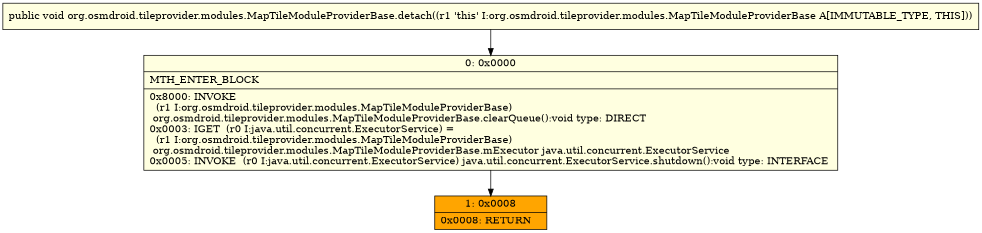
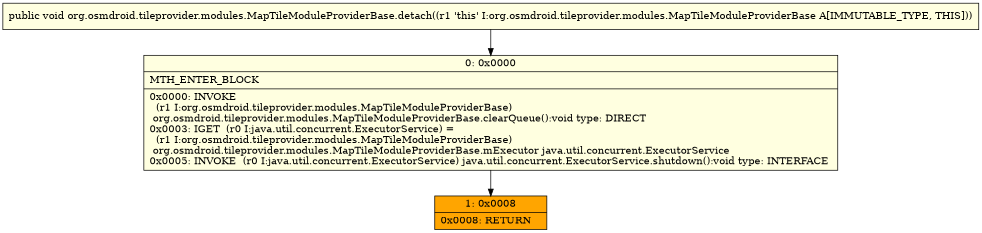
(196, 97) -> (196, 97)
